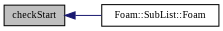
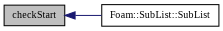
(160, 15) -> (160, 15)
